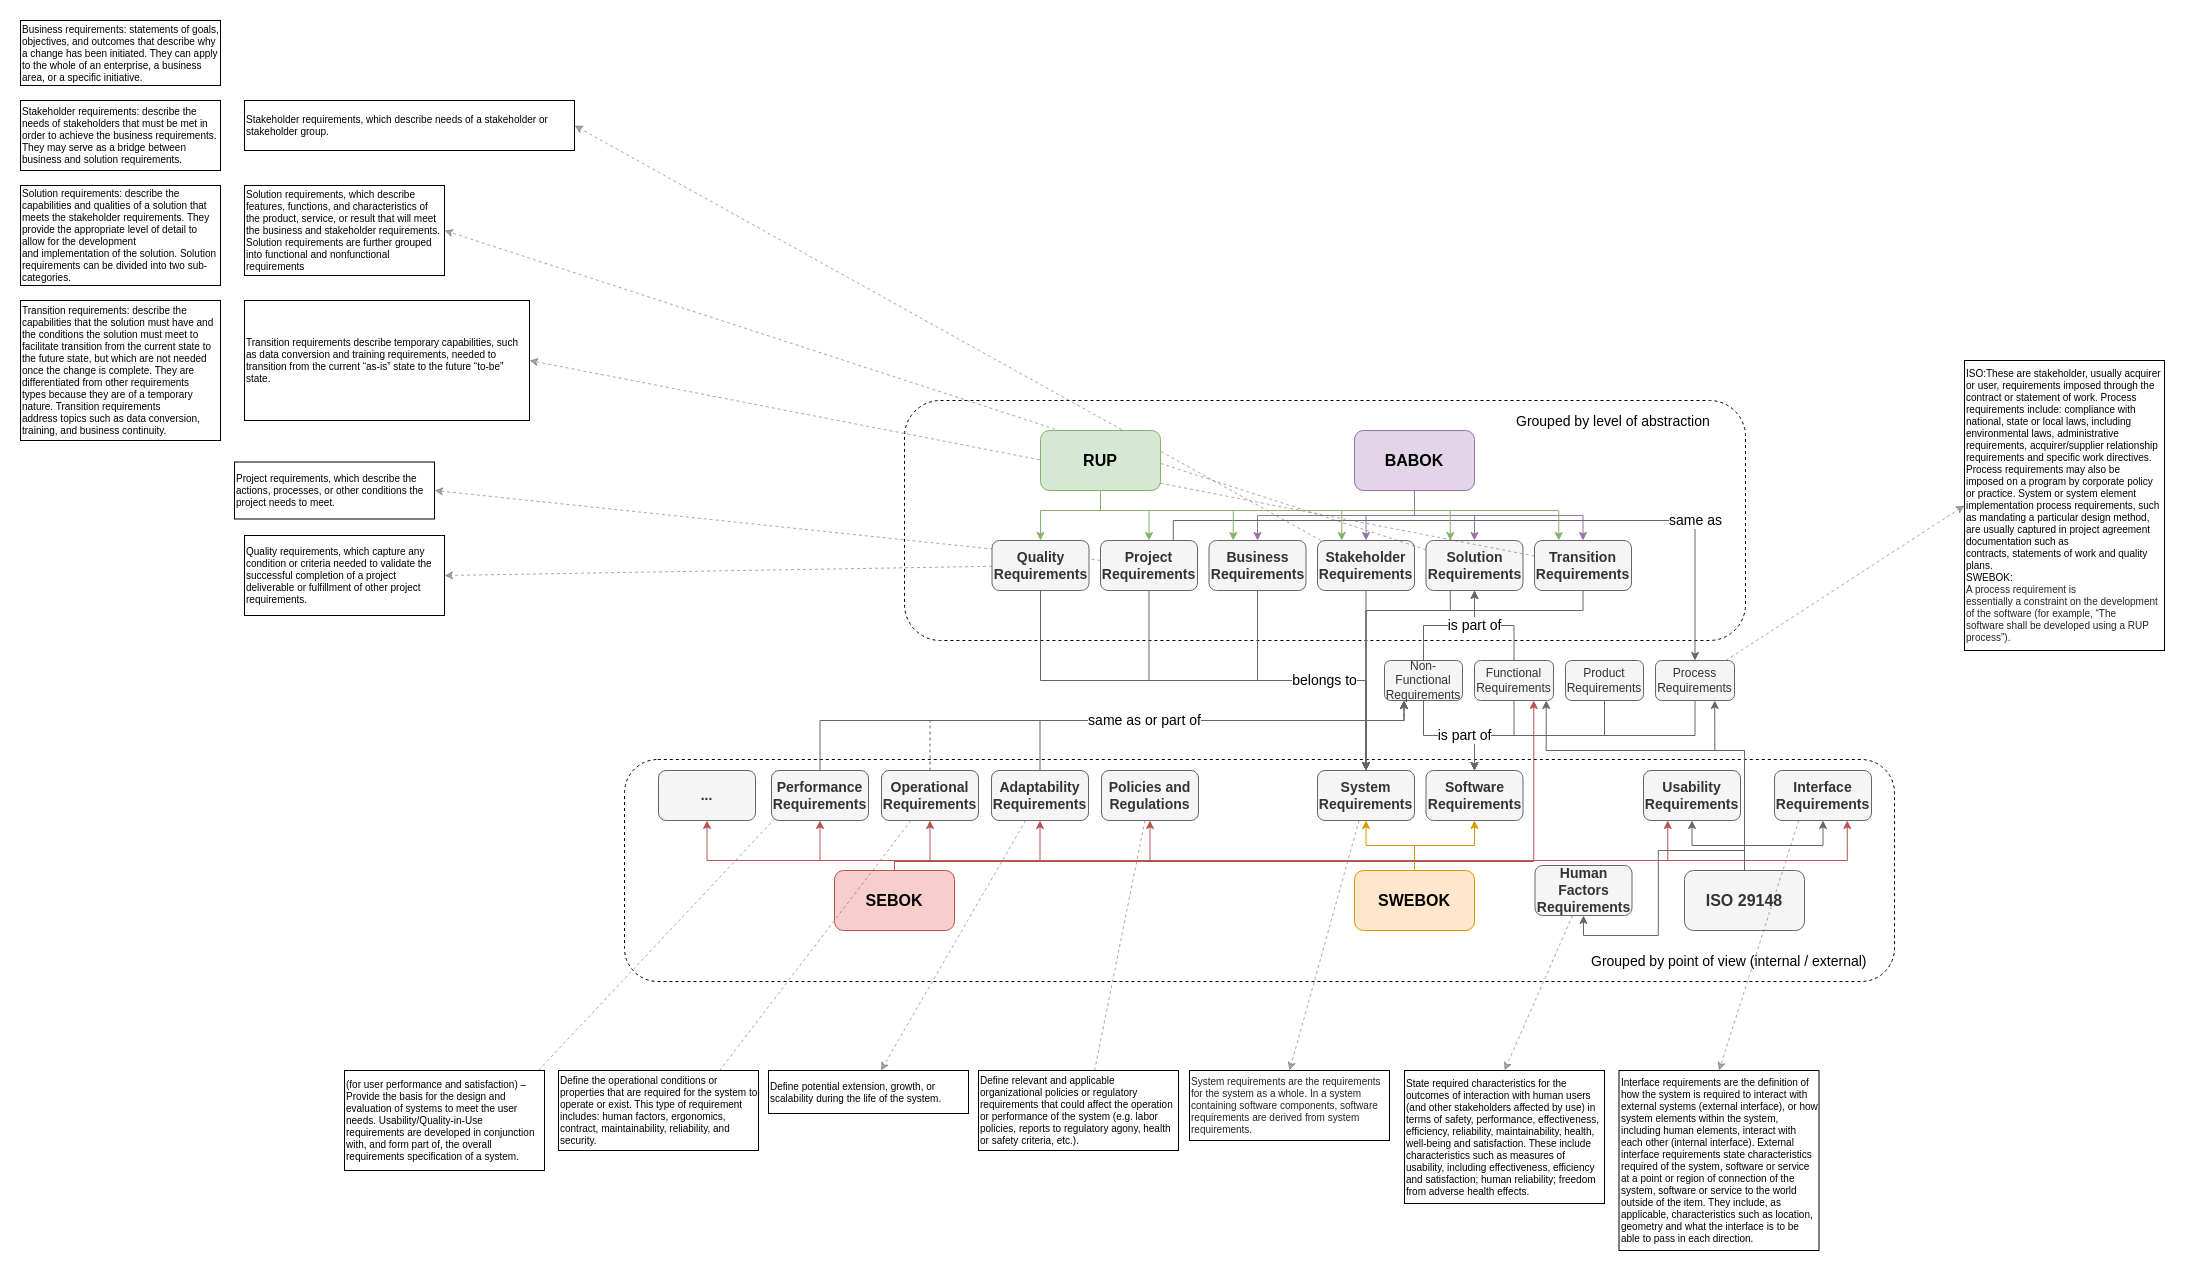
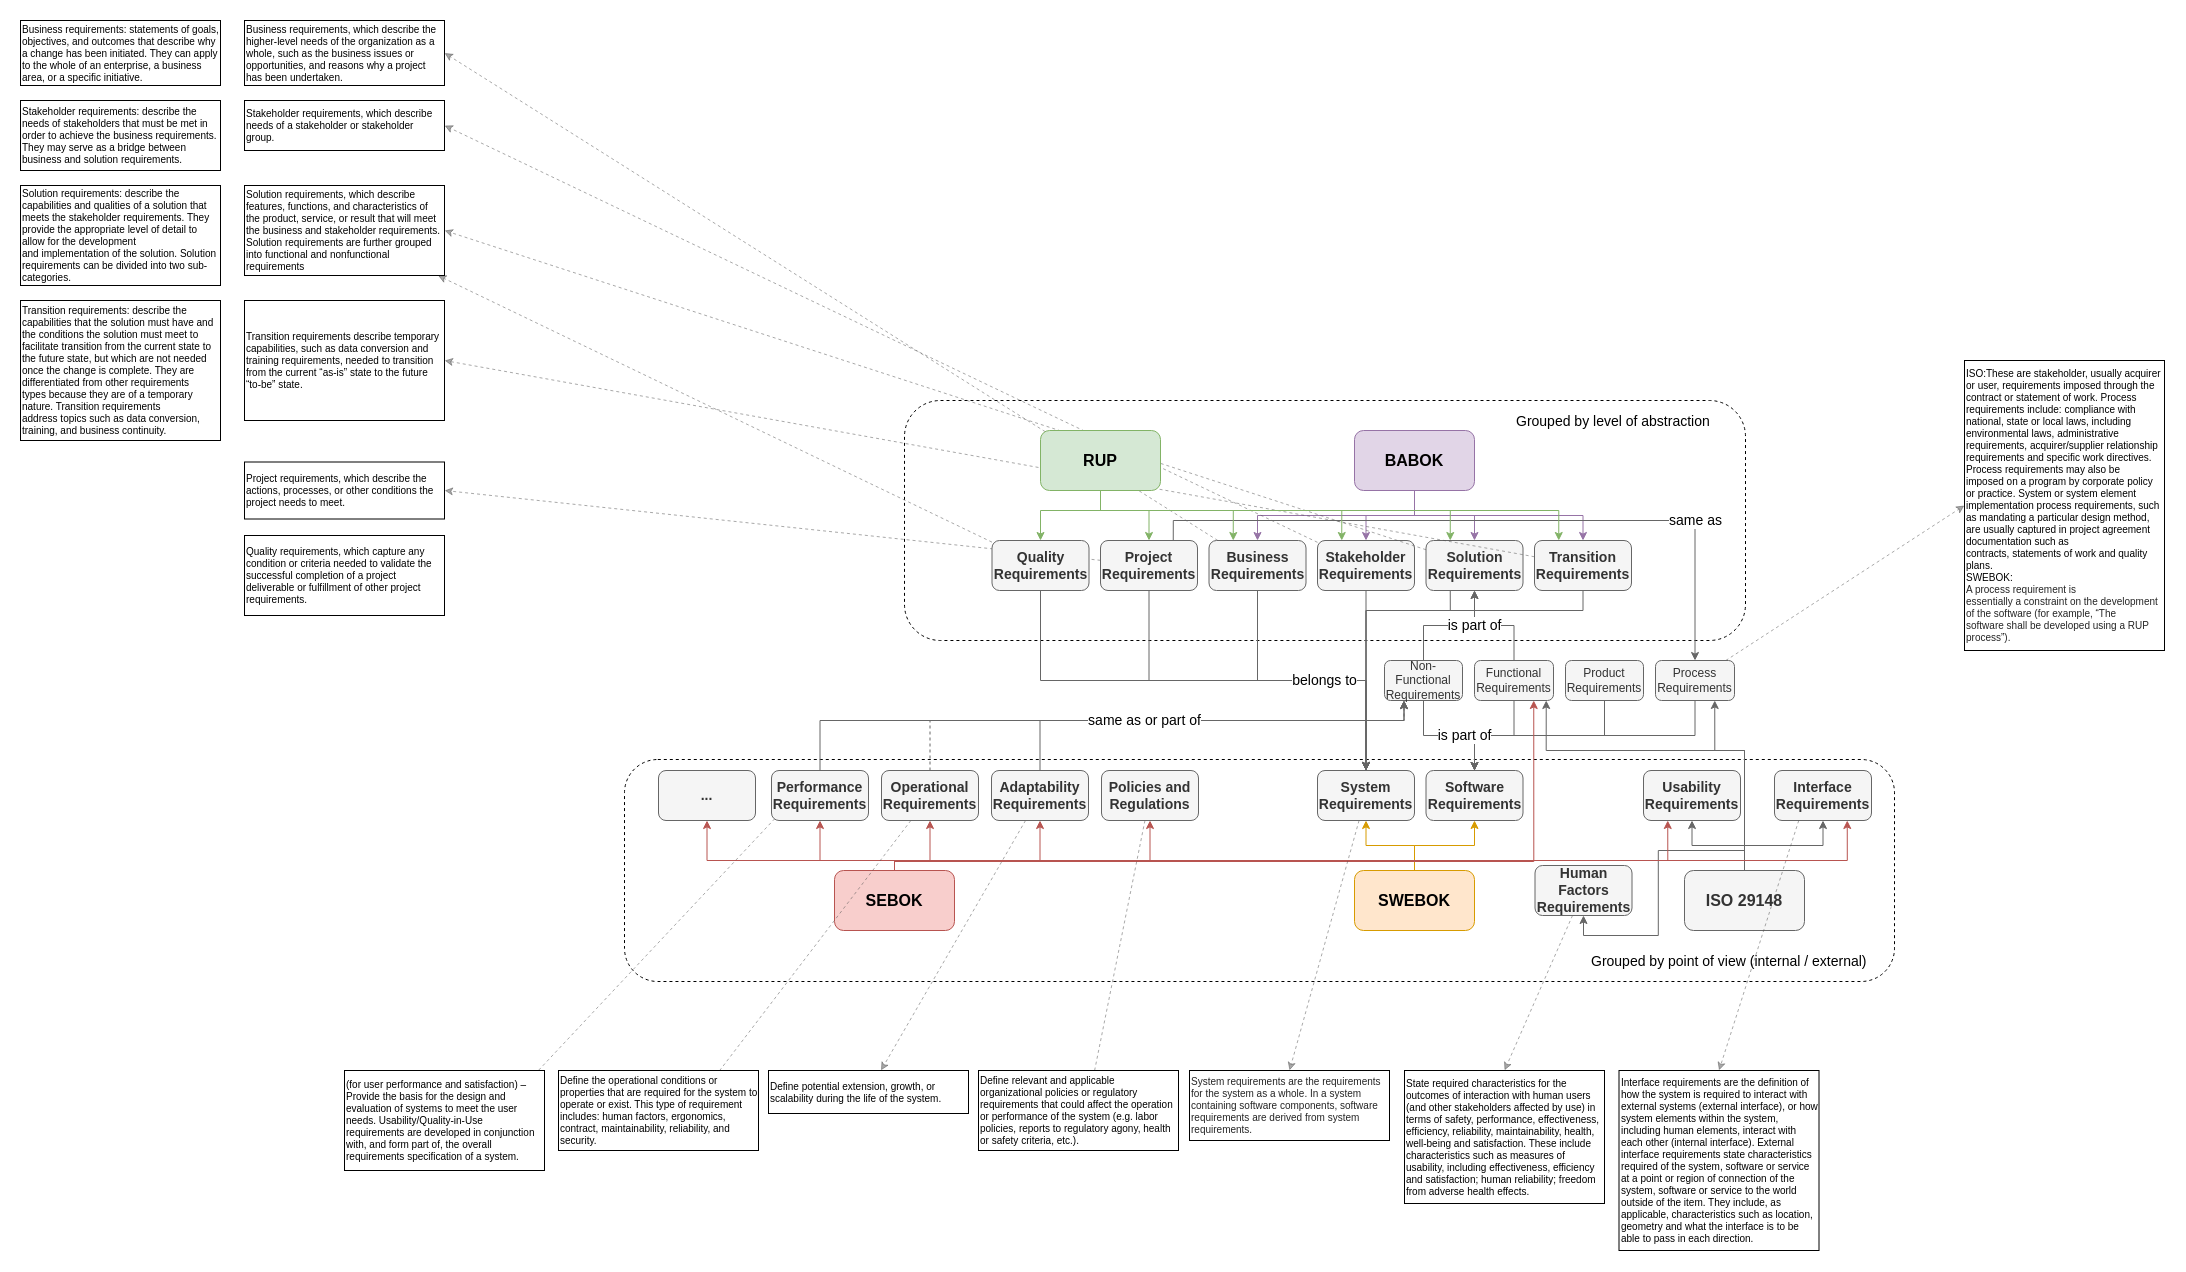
none -> (345, 53)
none -> (519, 100)
(410, 126) -> (345, 126)
(387, 361) -> (345, 361)
(335, 491) -> (345, 491)
(919, 568) -> (489, 300)
